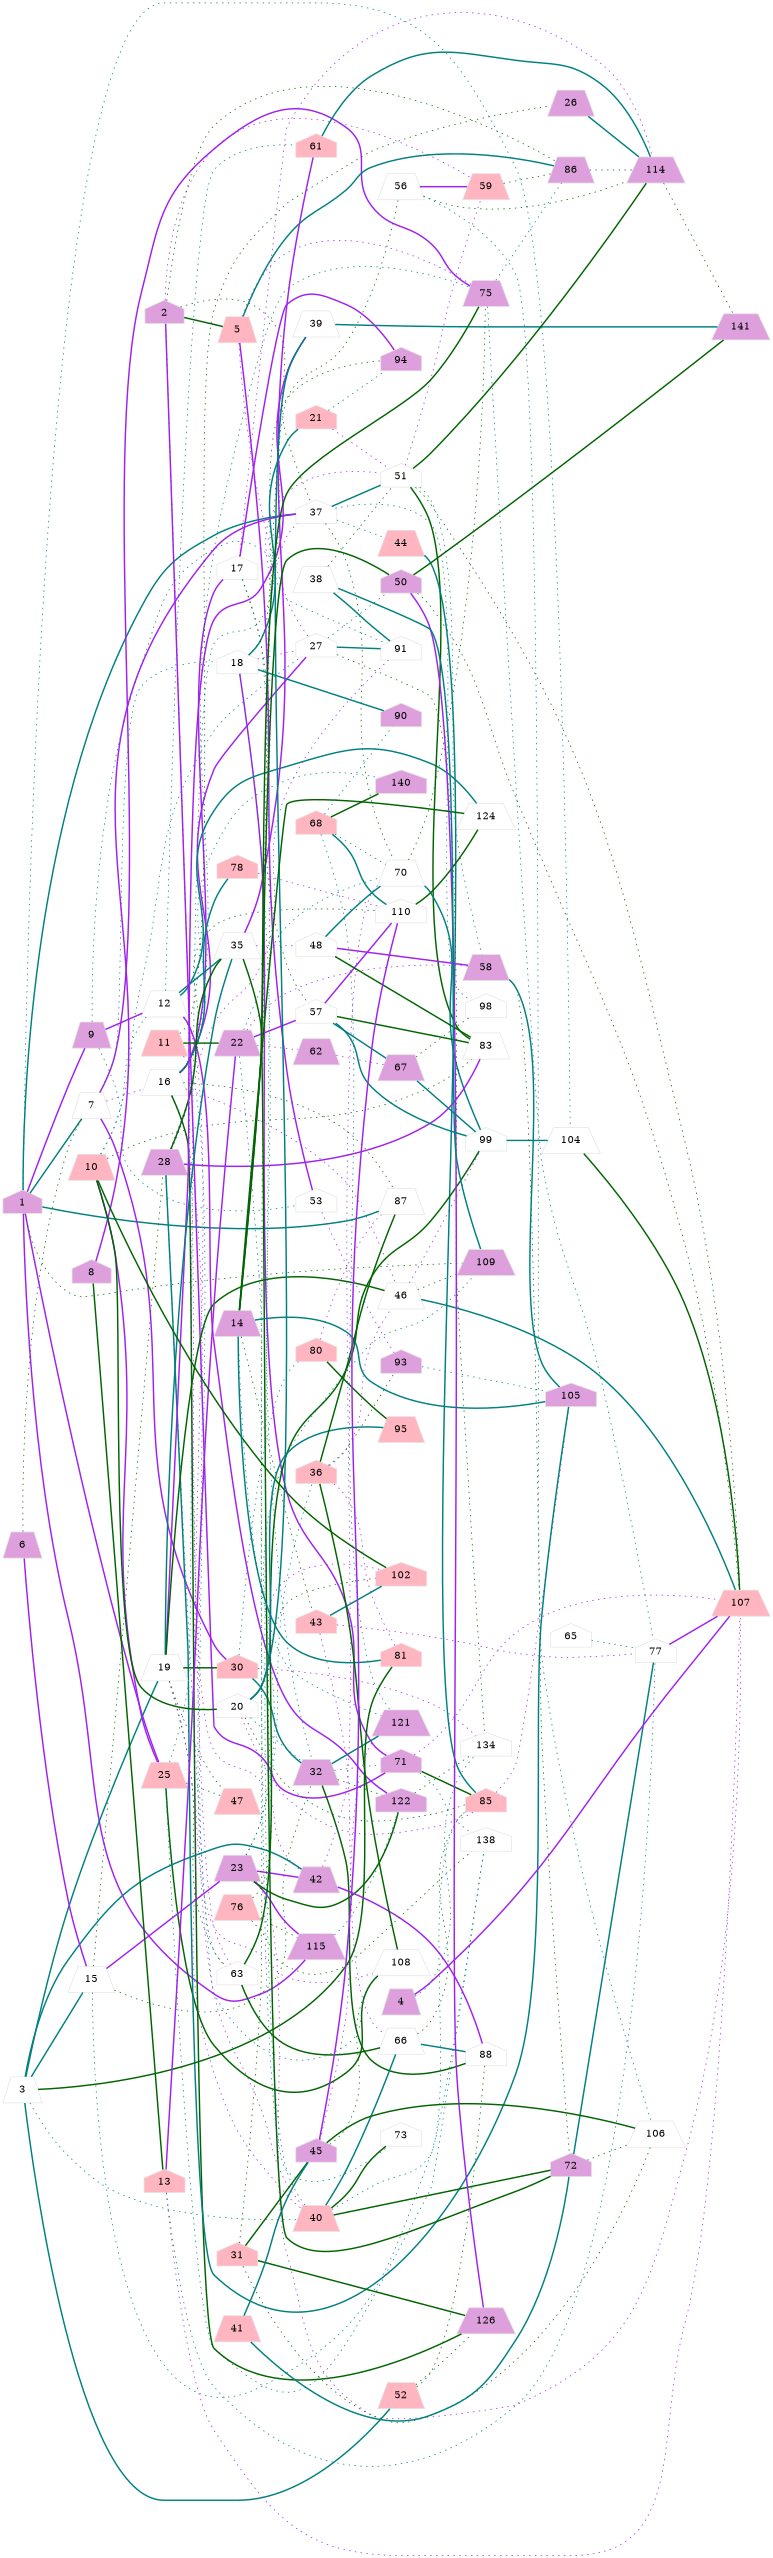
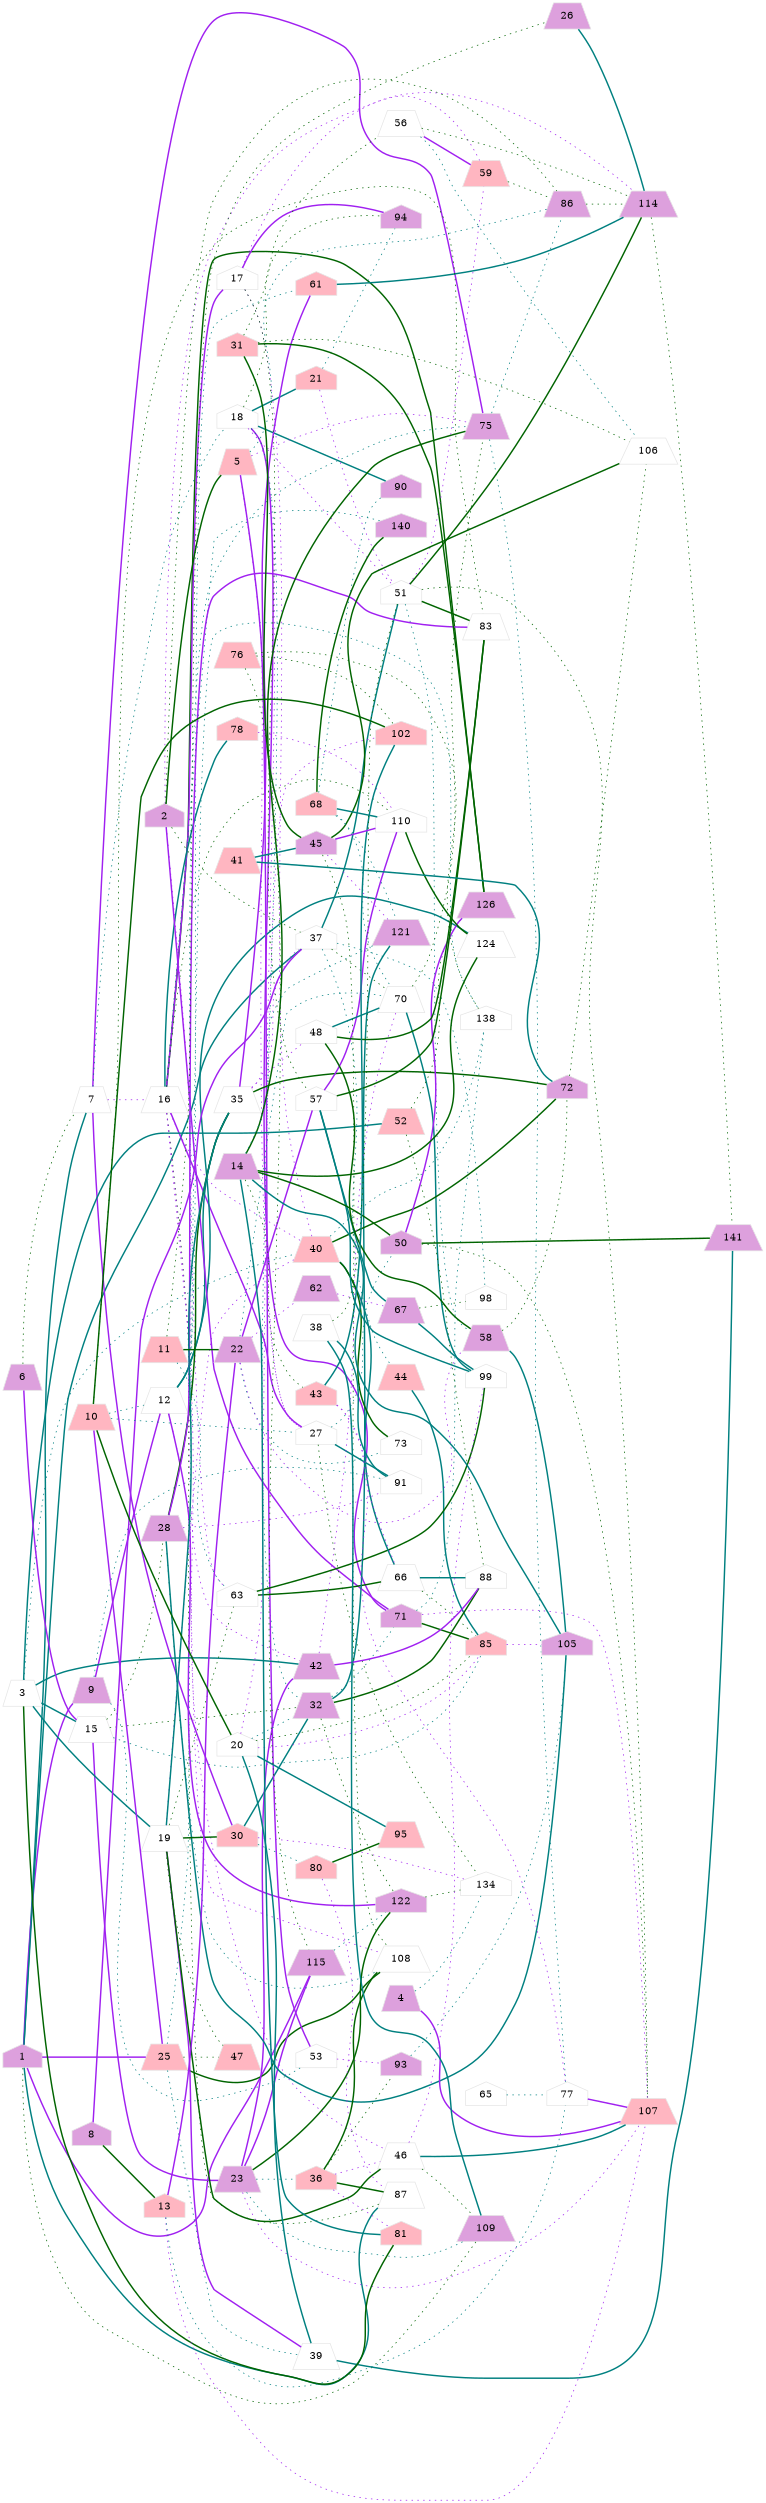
(357, 178) -> (318, 251)
(403, 957) -> (371, 1262)
(571, 1140) -> none
(266, 1394) -> (281, 762)
(614, 1908) -> none
